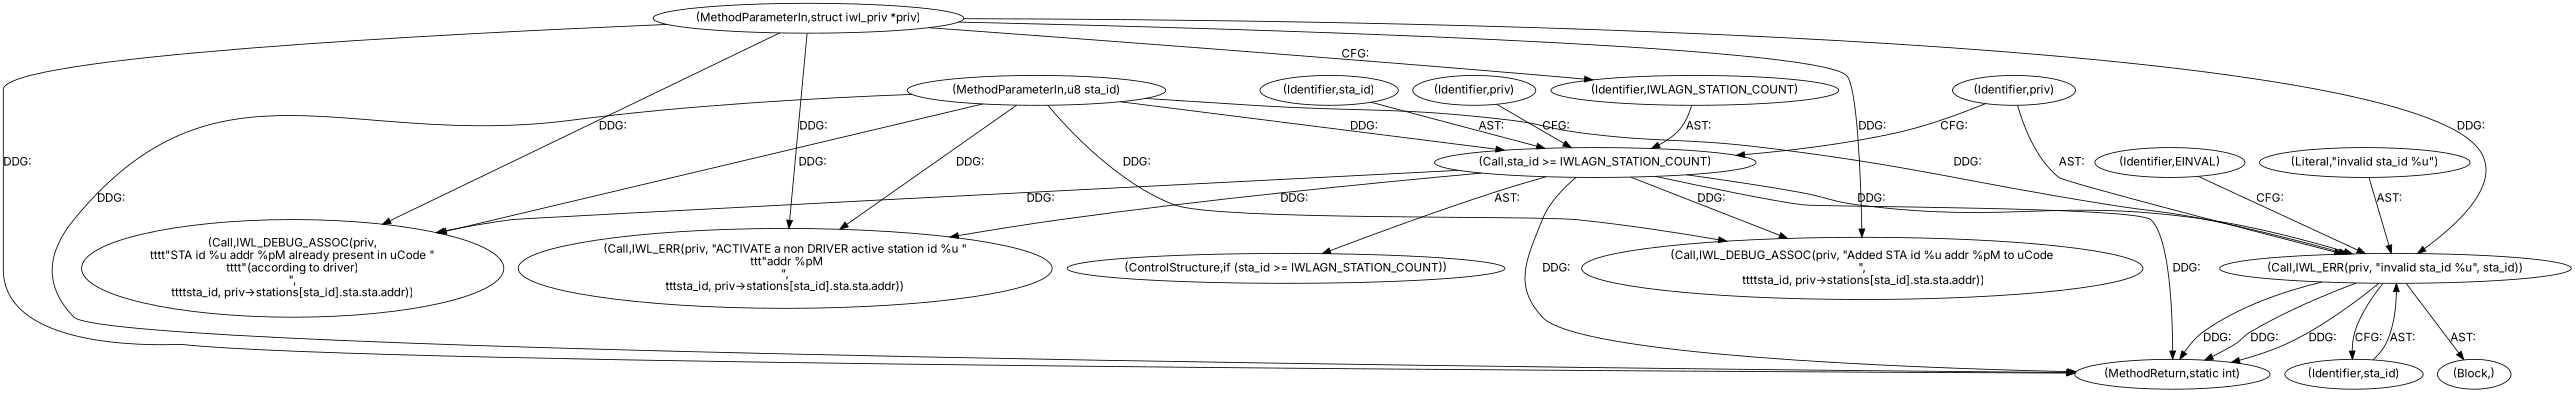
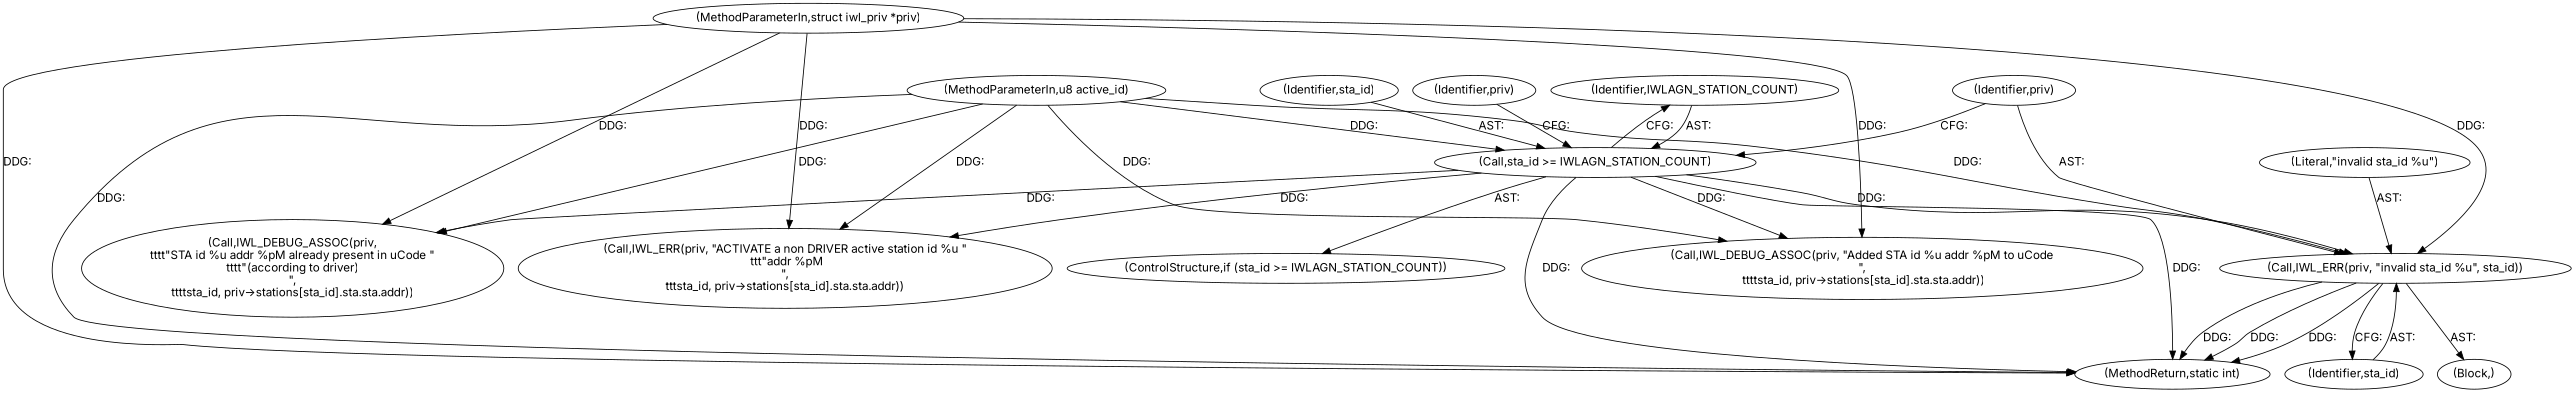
(1257, 52) -> (1636, 128)
(1036, 90) -> (1036, 90)
(2170, 163) -> none
